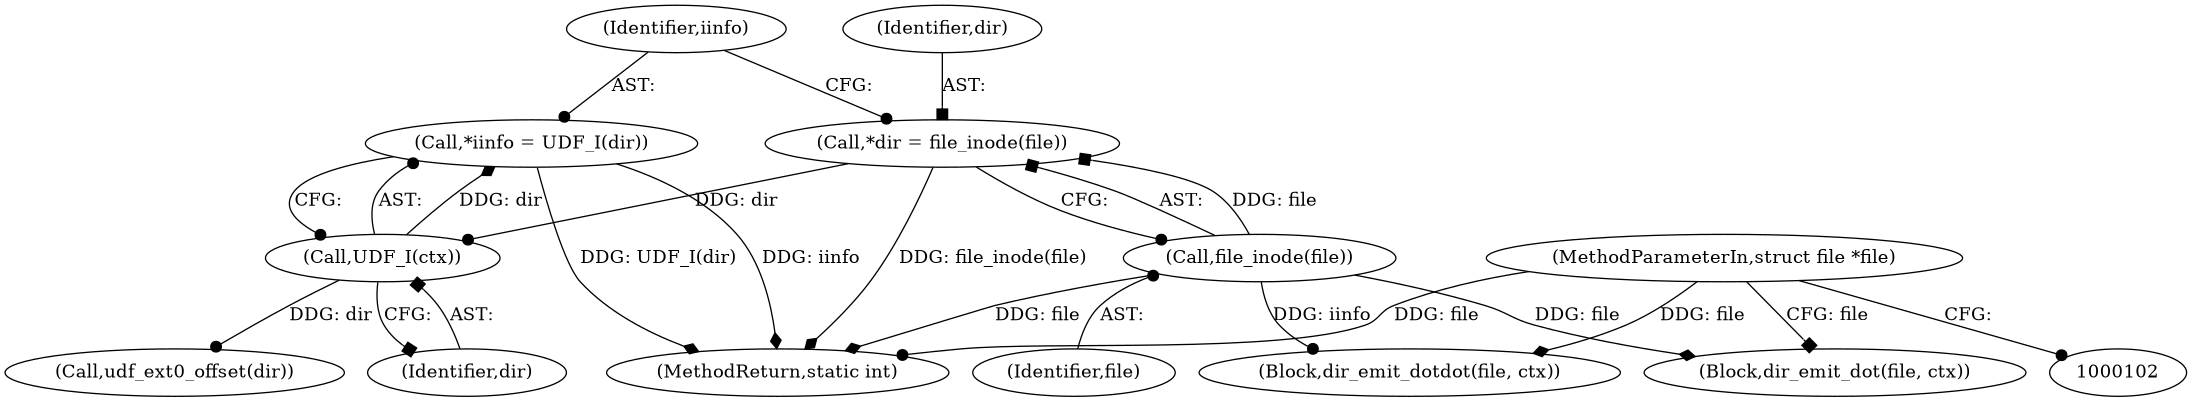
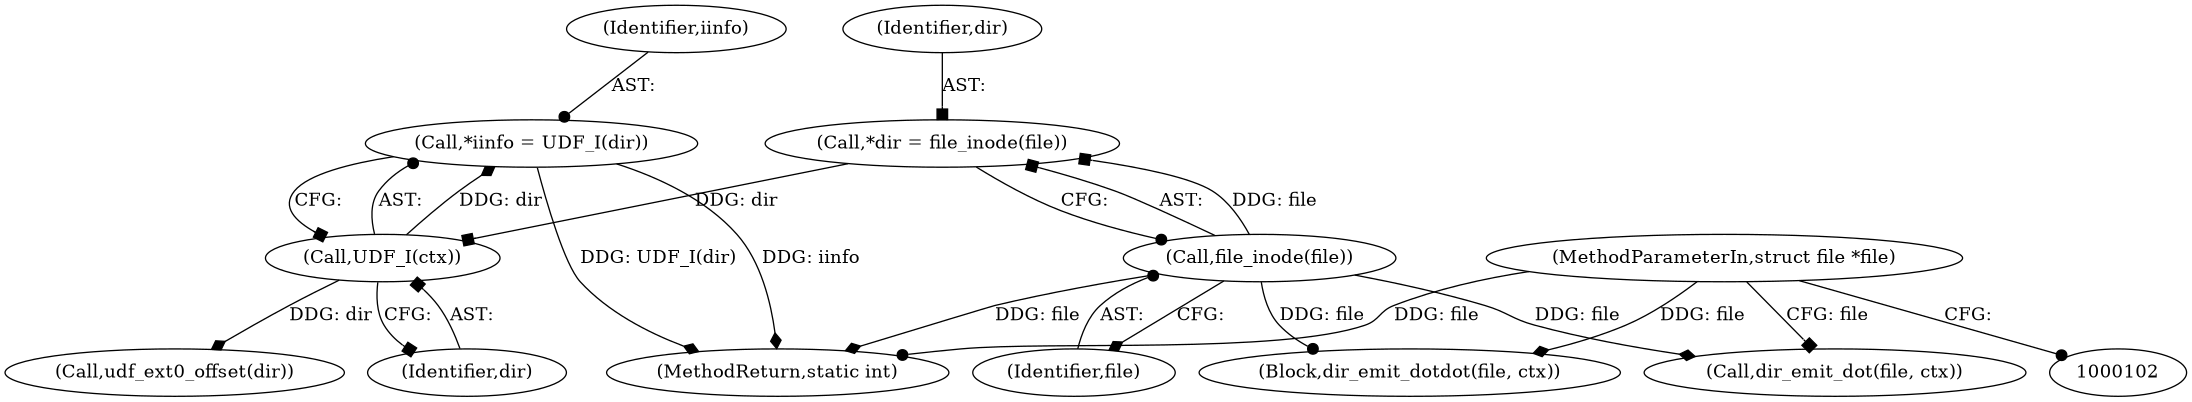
(803, 84) -> none
(316, 177) -> (316, 177)
(661, 201) -> (661, 201)
(885, 260) -> none
(279, 311) -> (279, 311)
none -> (1173, 311)
(1322, 315) -> (1322, 315)
(1835, 373) -> (1835, 373)
